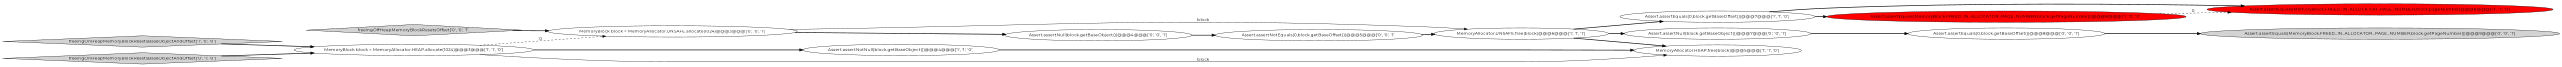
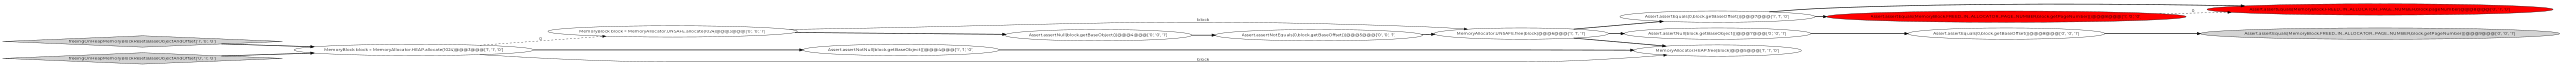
(414, 30) -> none
